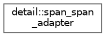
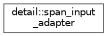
(53, 18) -> (54, 18)
